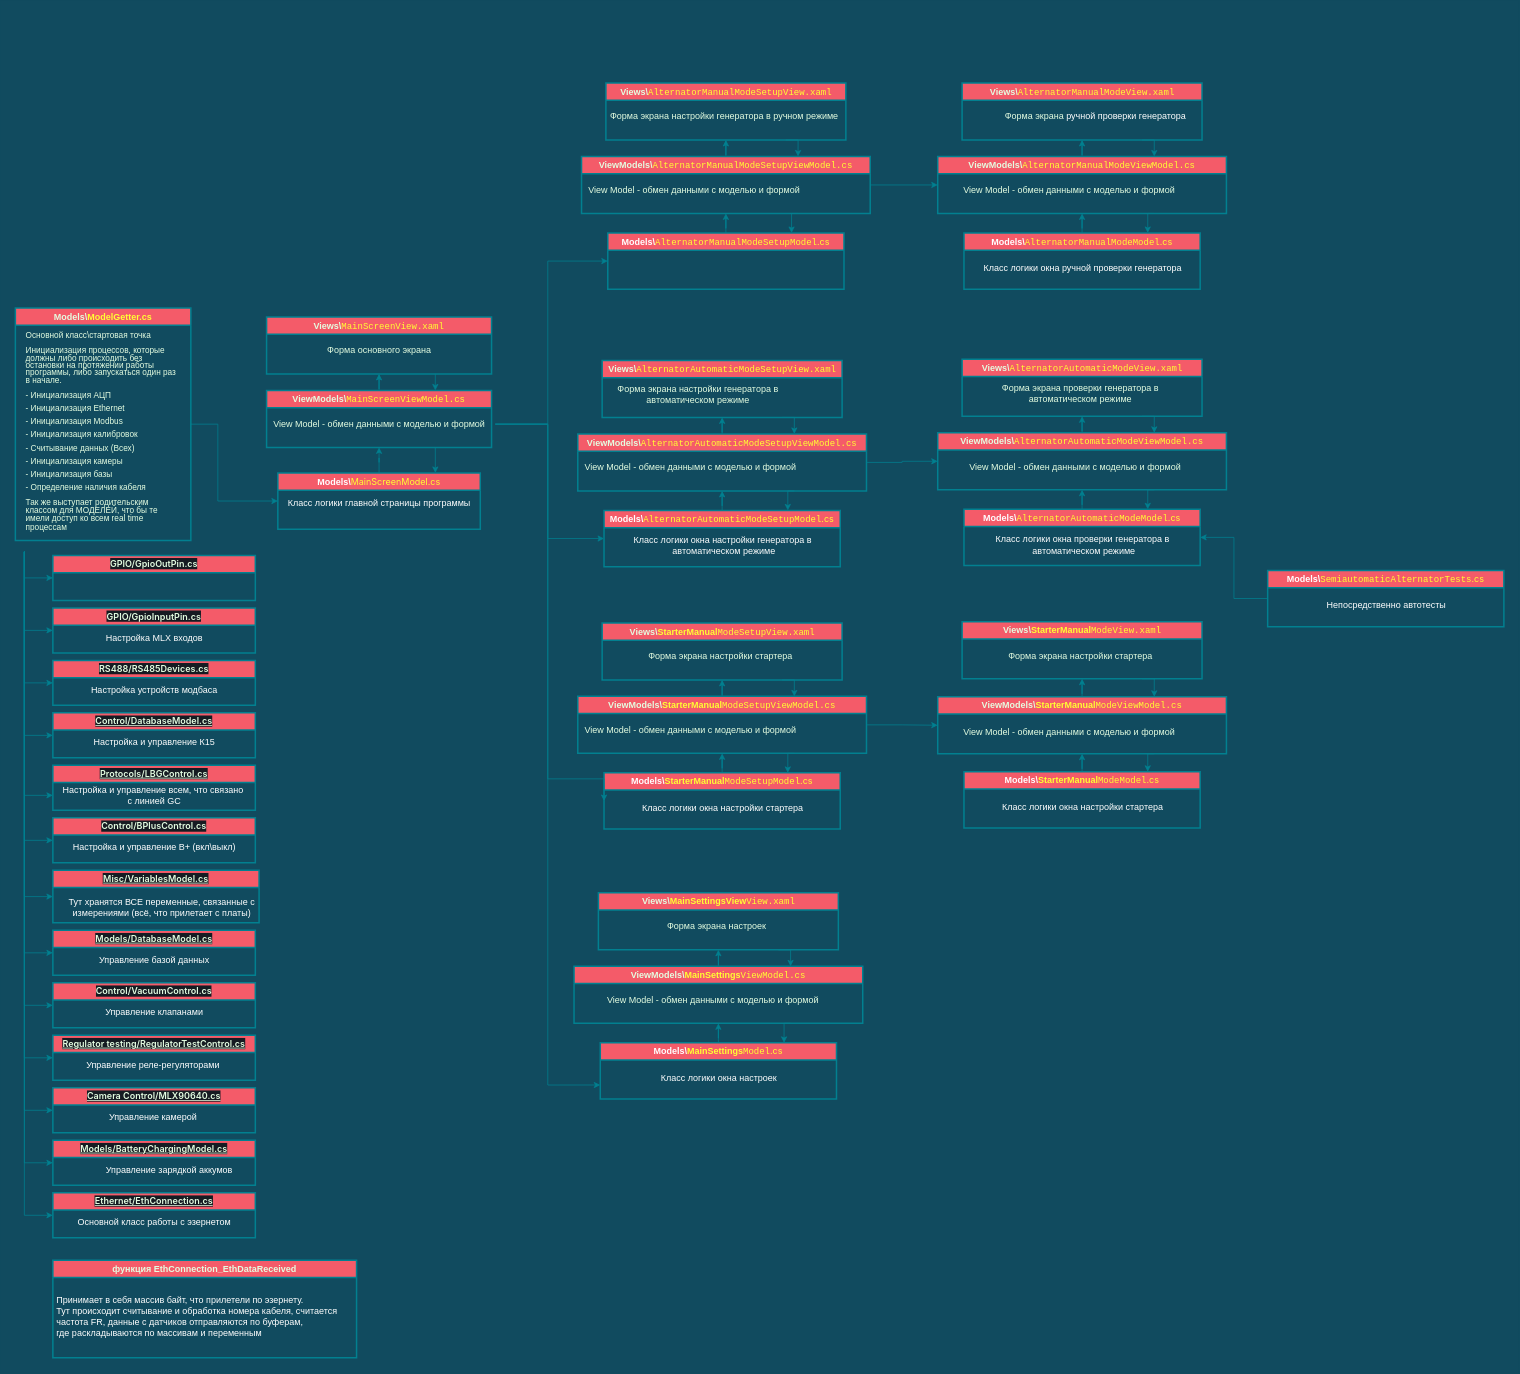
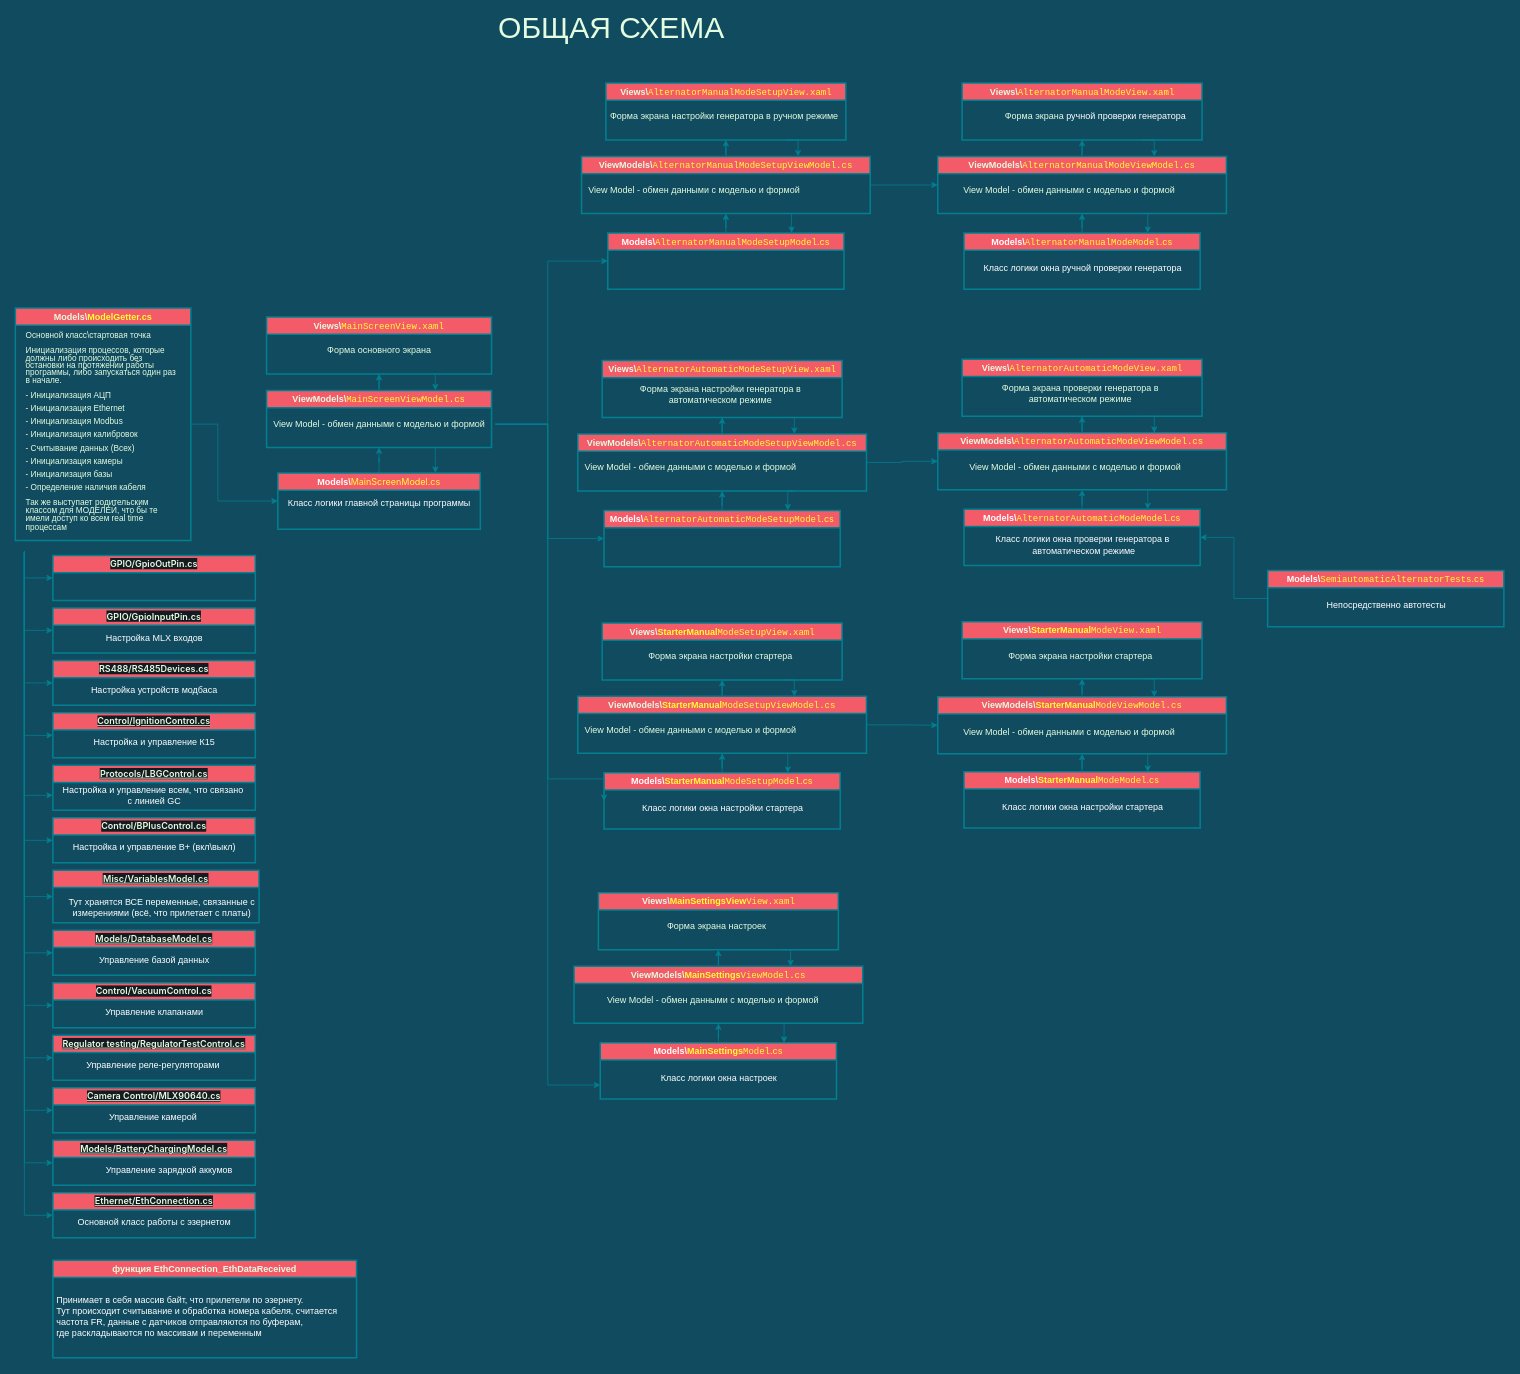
none -> (612, 27)
(698, 394) -> (720, 394)
(722, 546) -> none
(154, 722) -> (154, 722)
